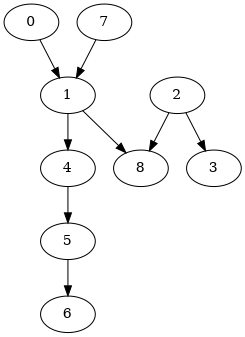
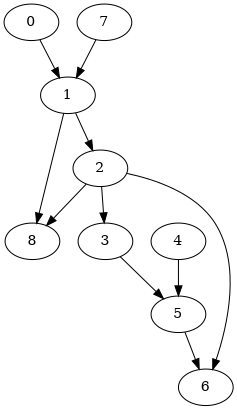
(68, 127) -> (82, 127)
none -> (223, 240)
none -> (138, 274)
